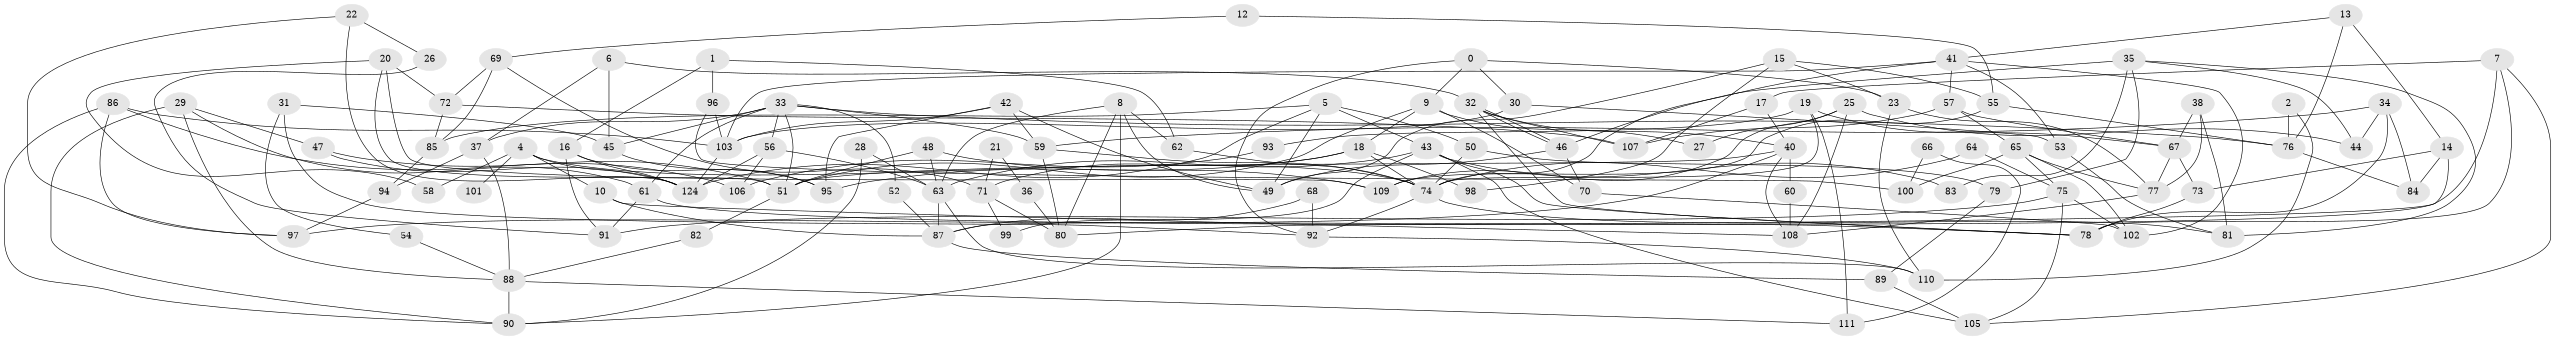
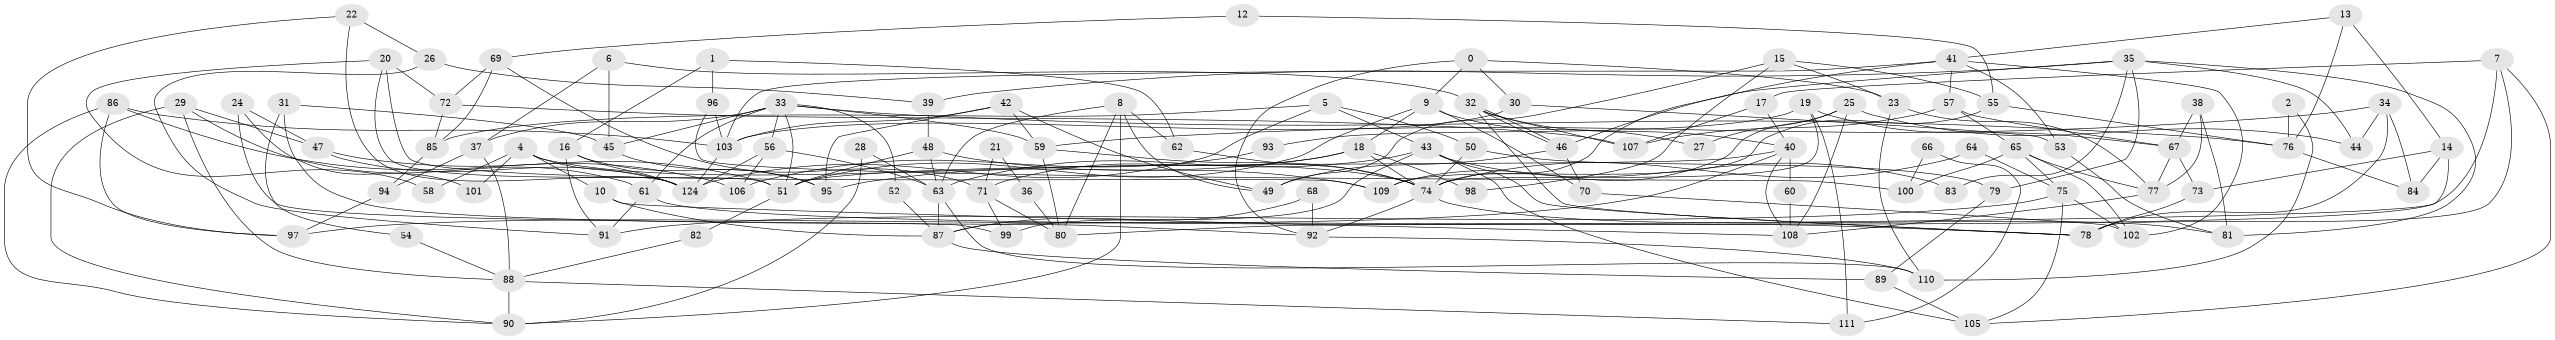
none -> (238, 104)
none -> (928, 104)
(1297, 148) -> none
